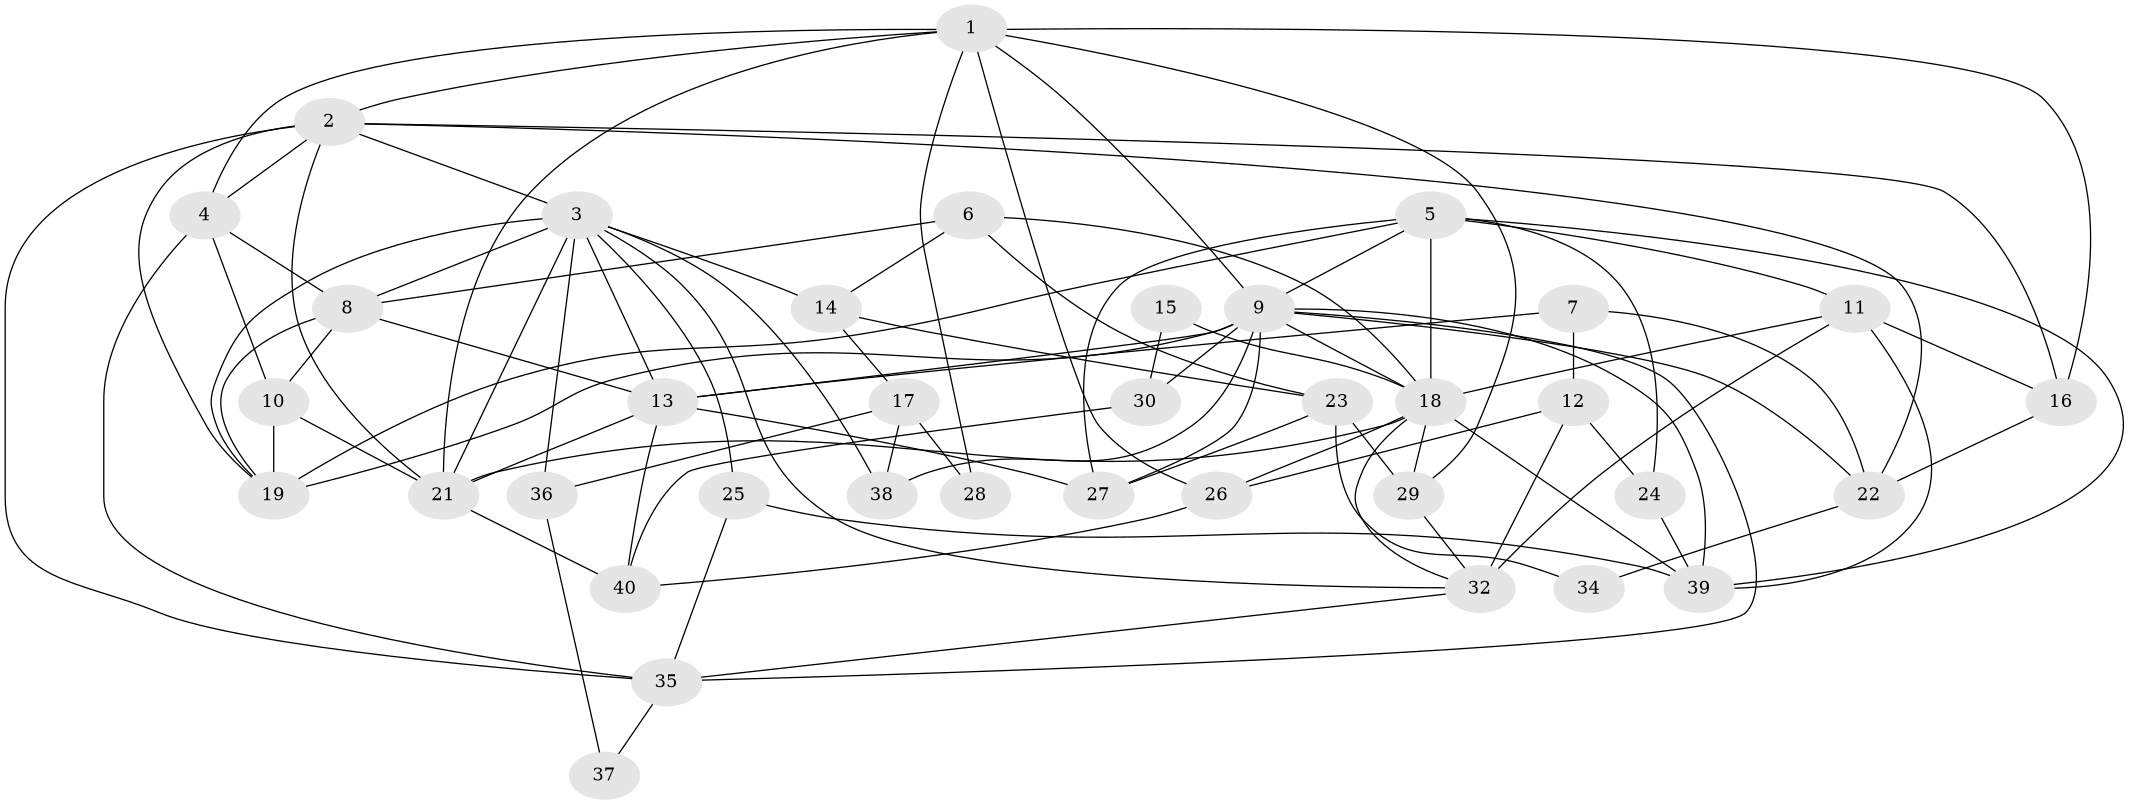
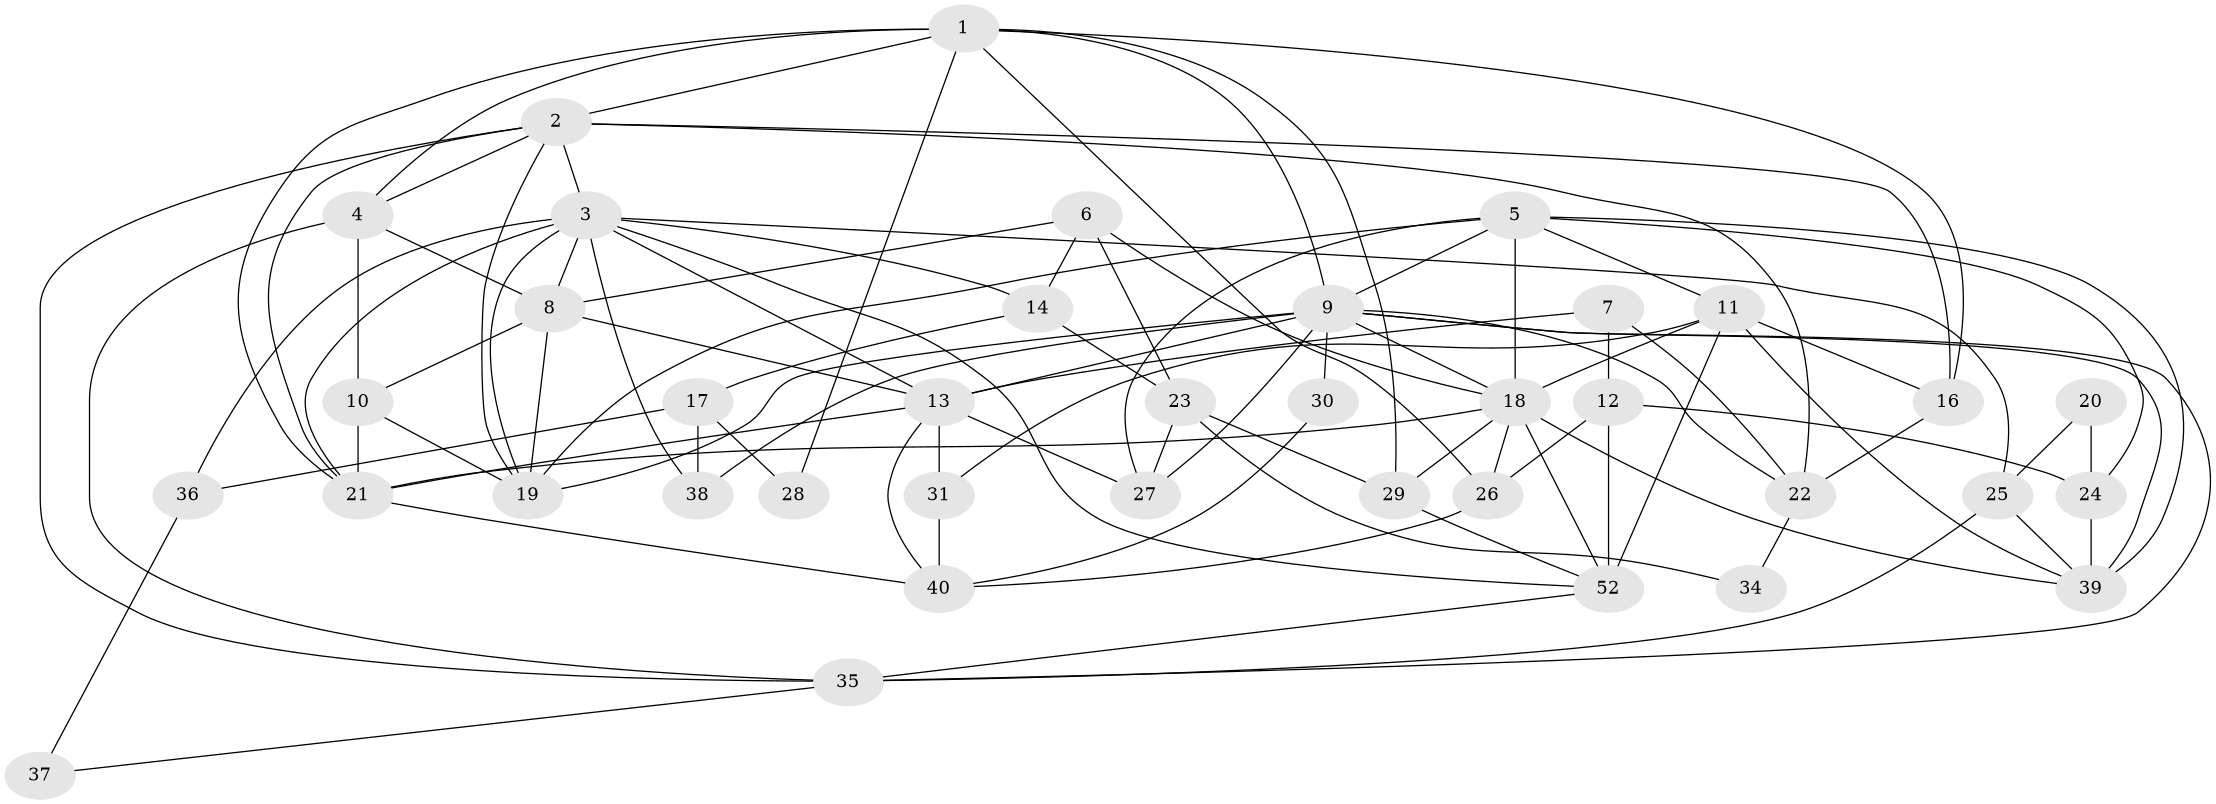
(1166, 309) -> none
none -> (2091, 402)
none -> (939, 496)
(1480, 589) -> (1609, 589)
